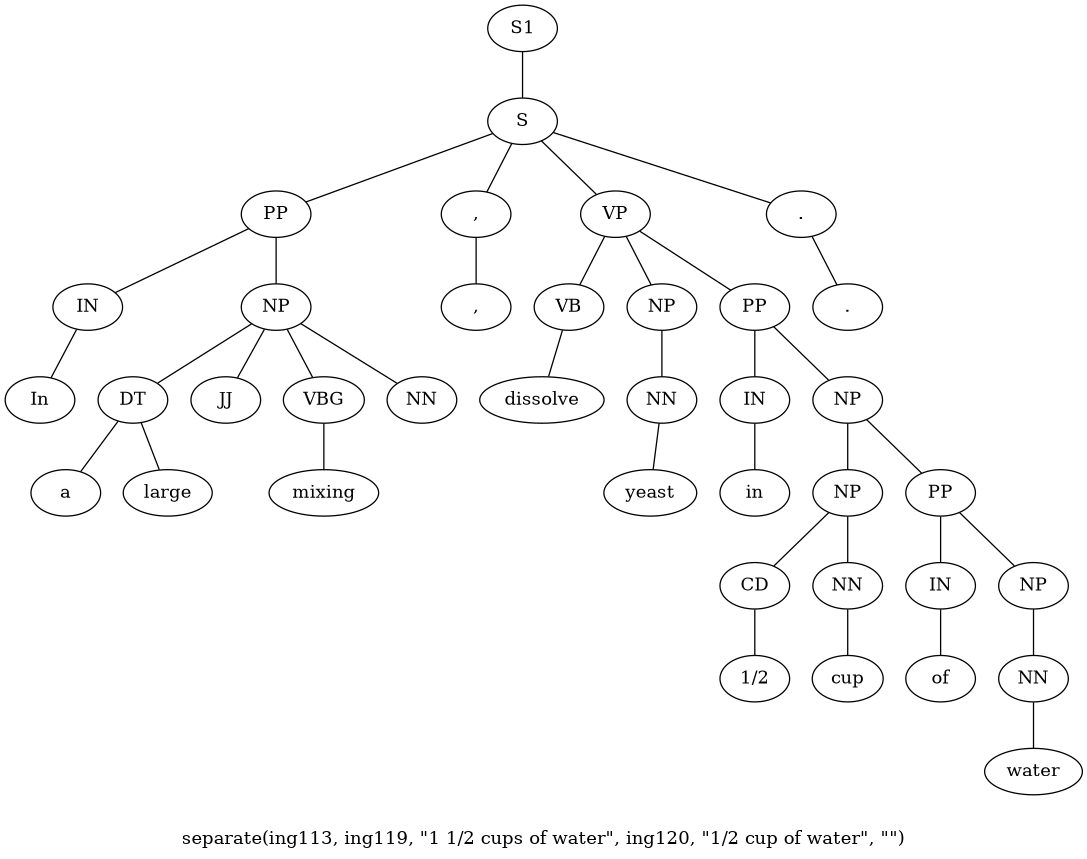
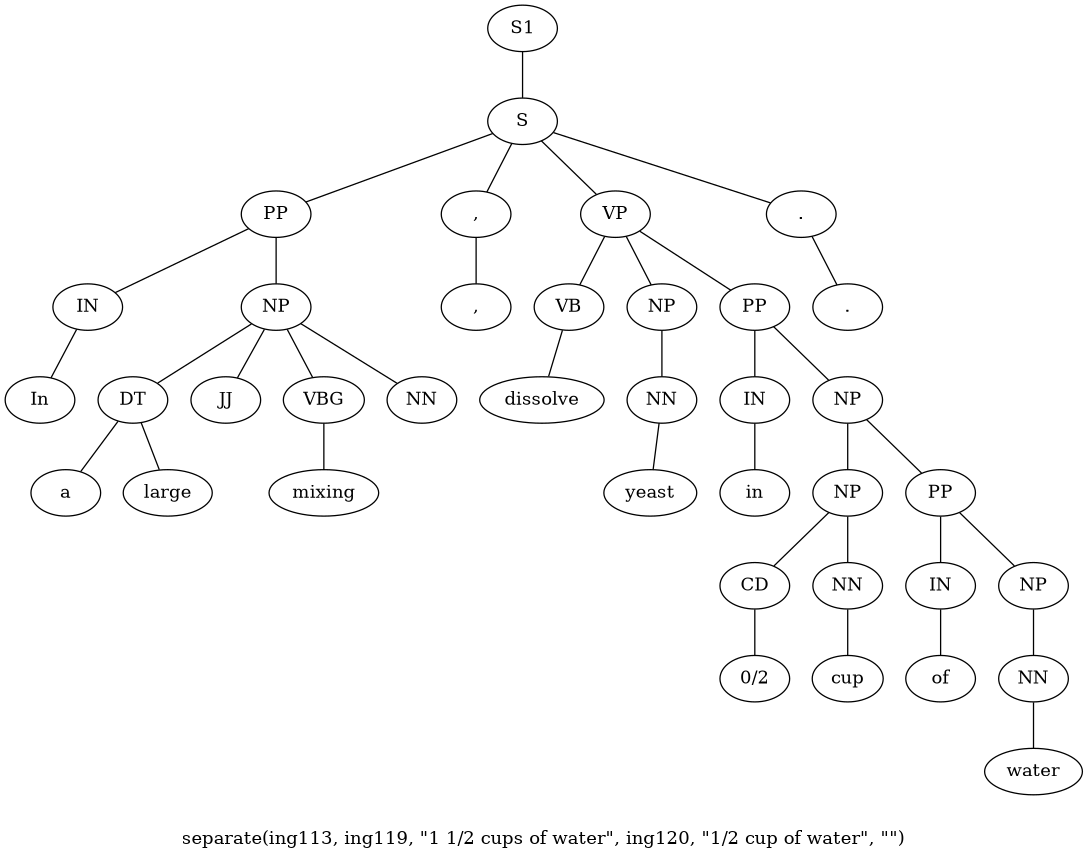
(755, 679) -> (755, 679)
